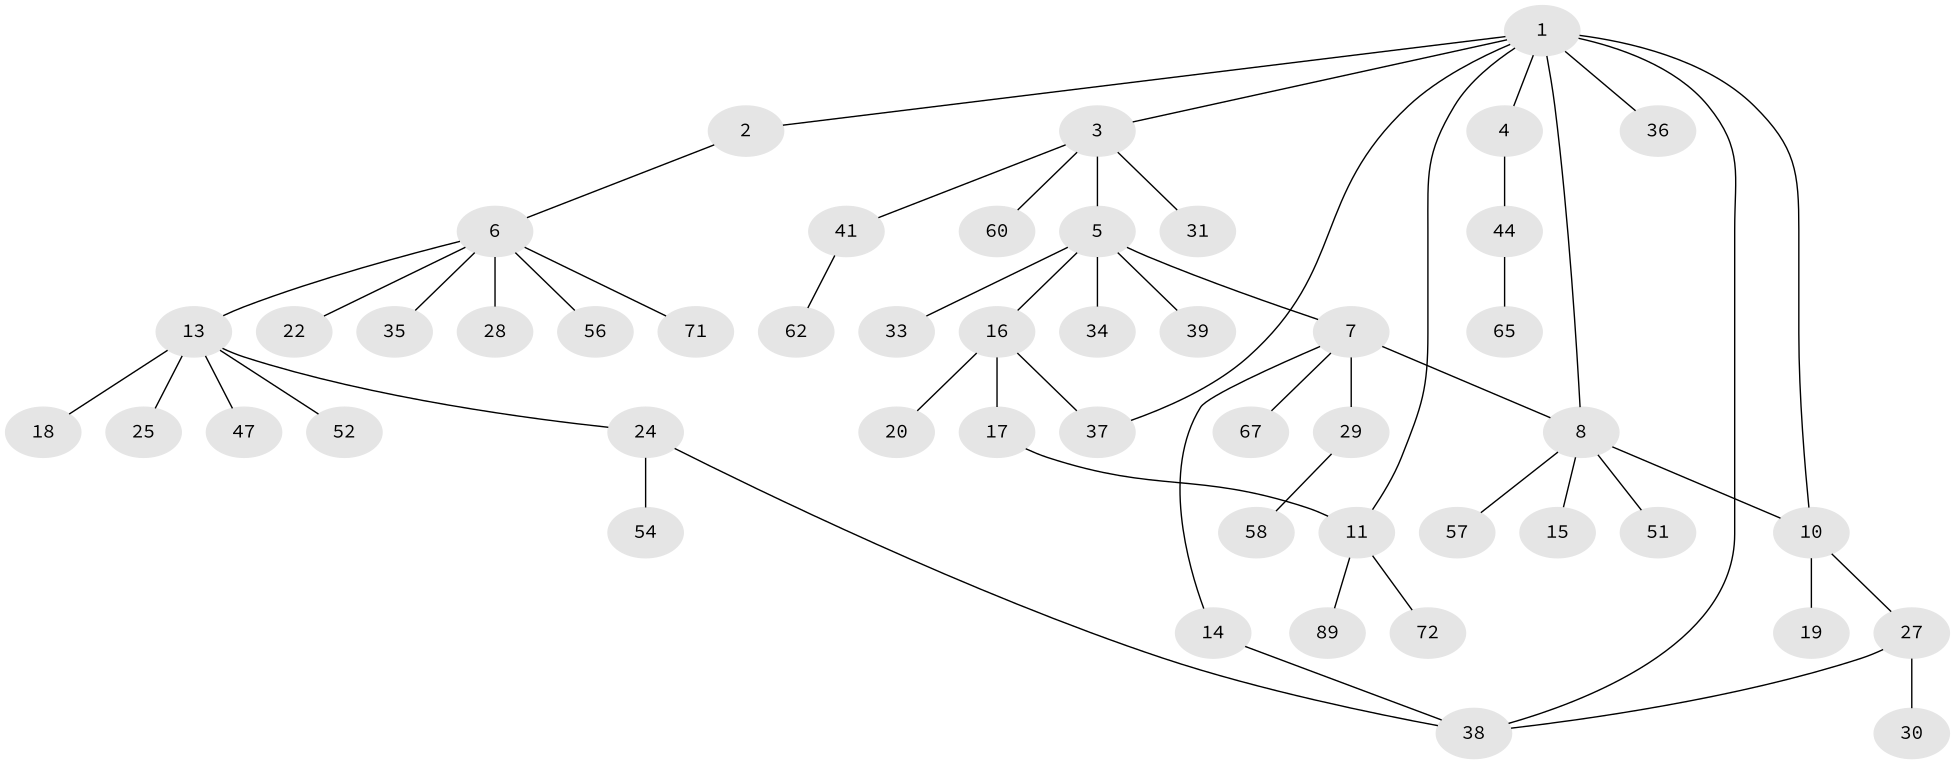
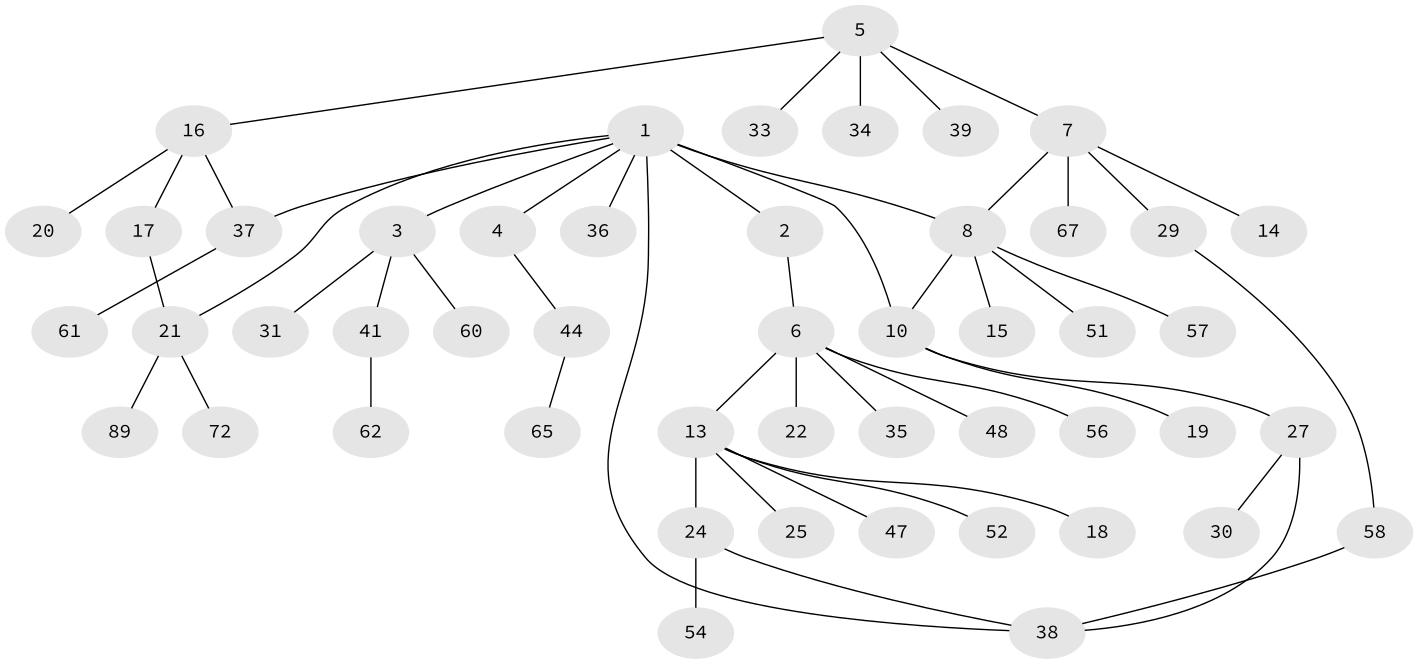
(1097, 181) -> none
none -> (70, 332)
(495, 332) -> (997, 432)
(696, 332) -> none
(1357, 533) -> (170, 332)
(1343, 683) -> (1208, 591)
